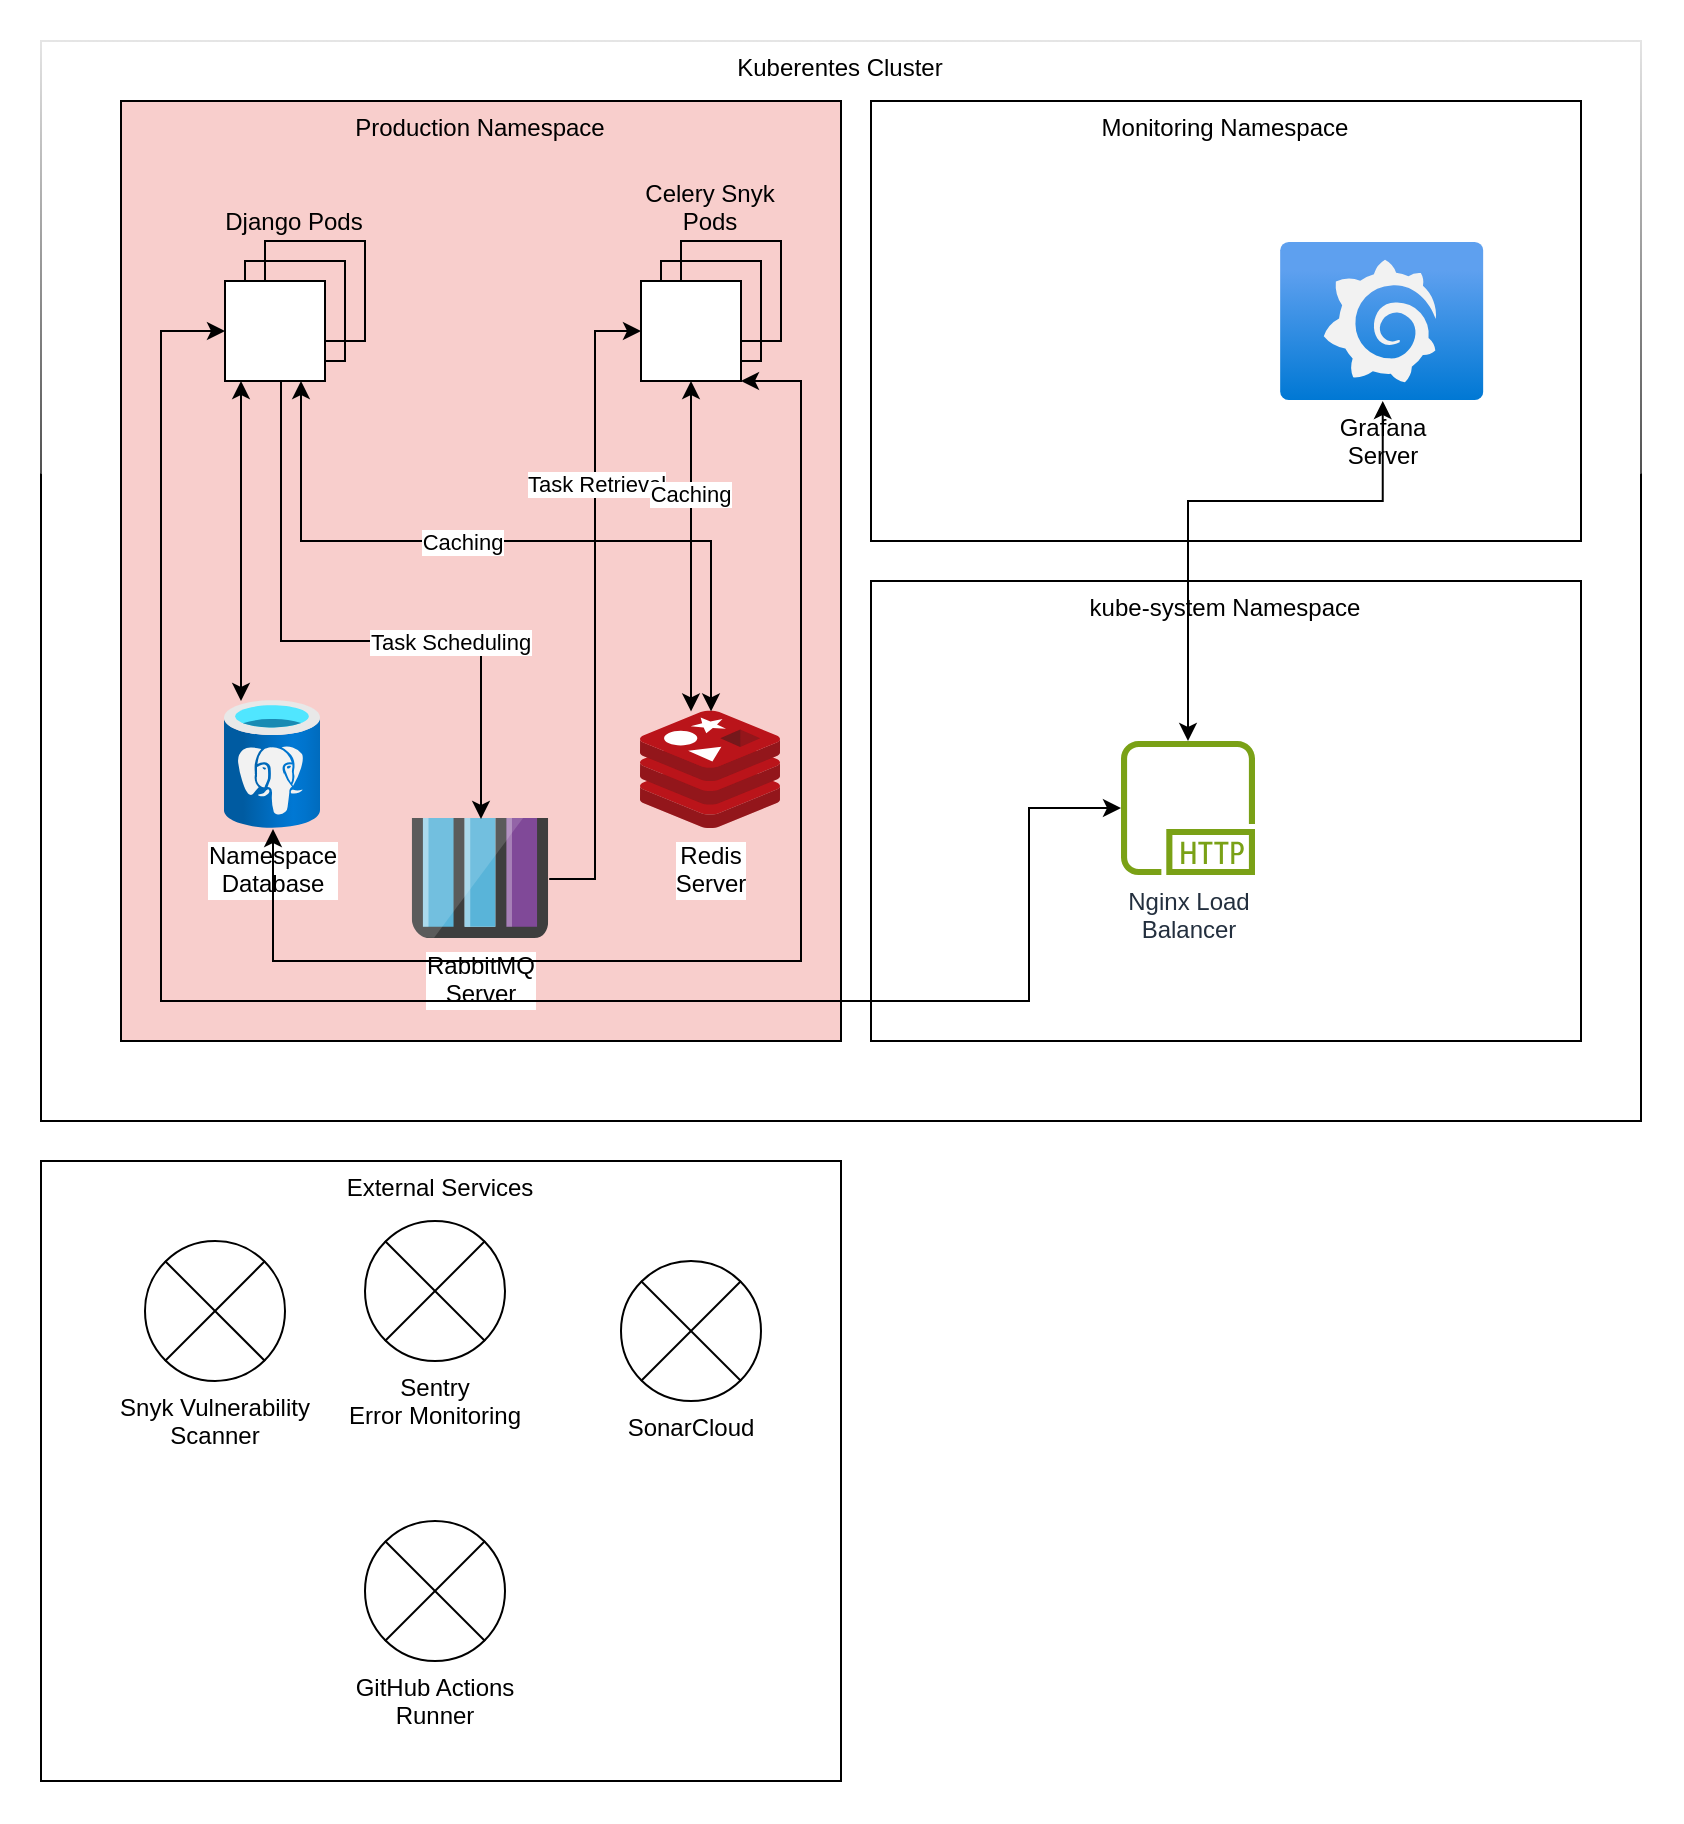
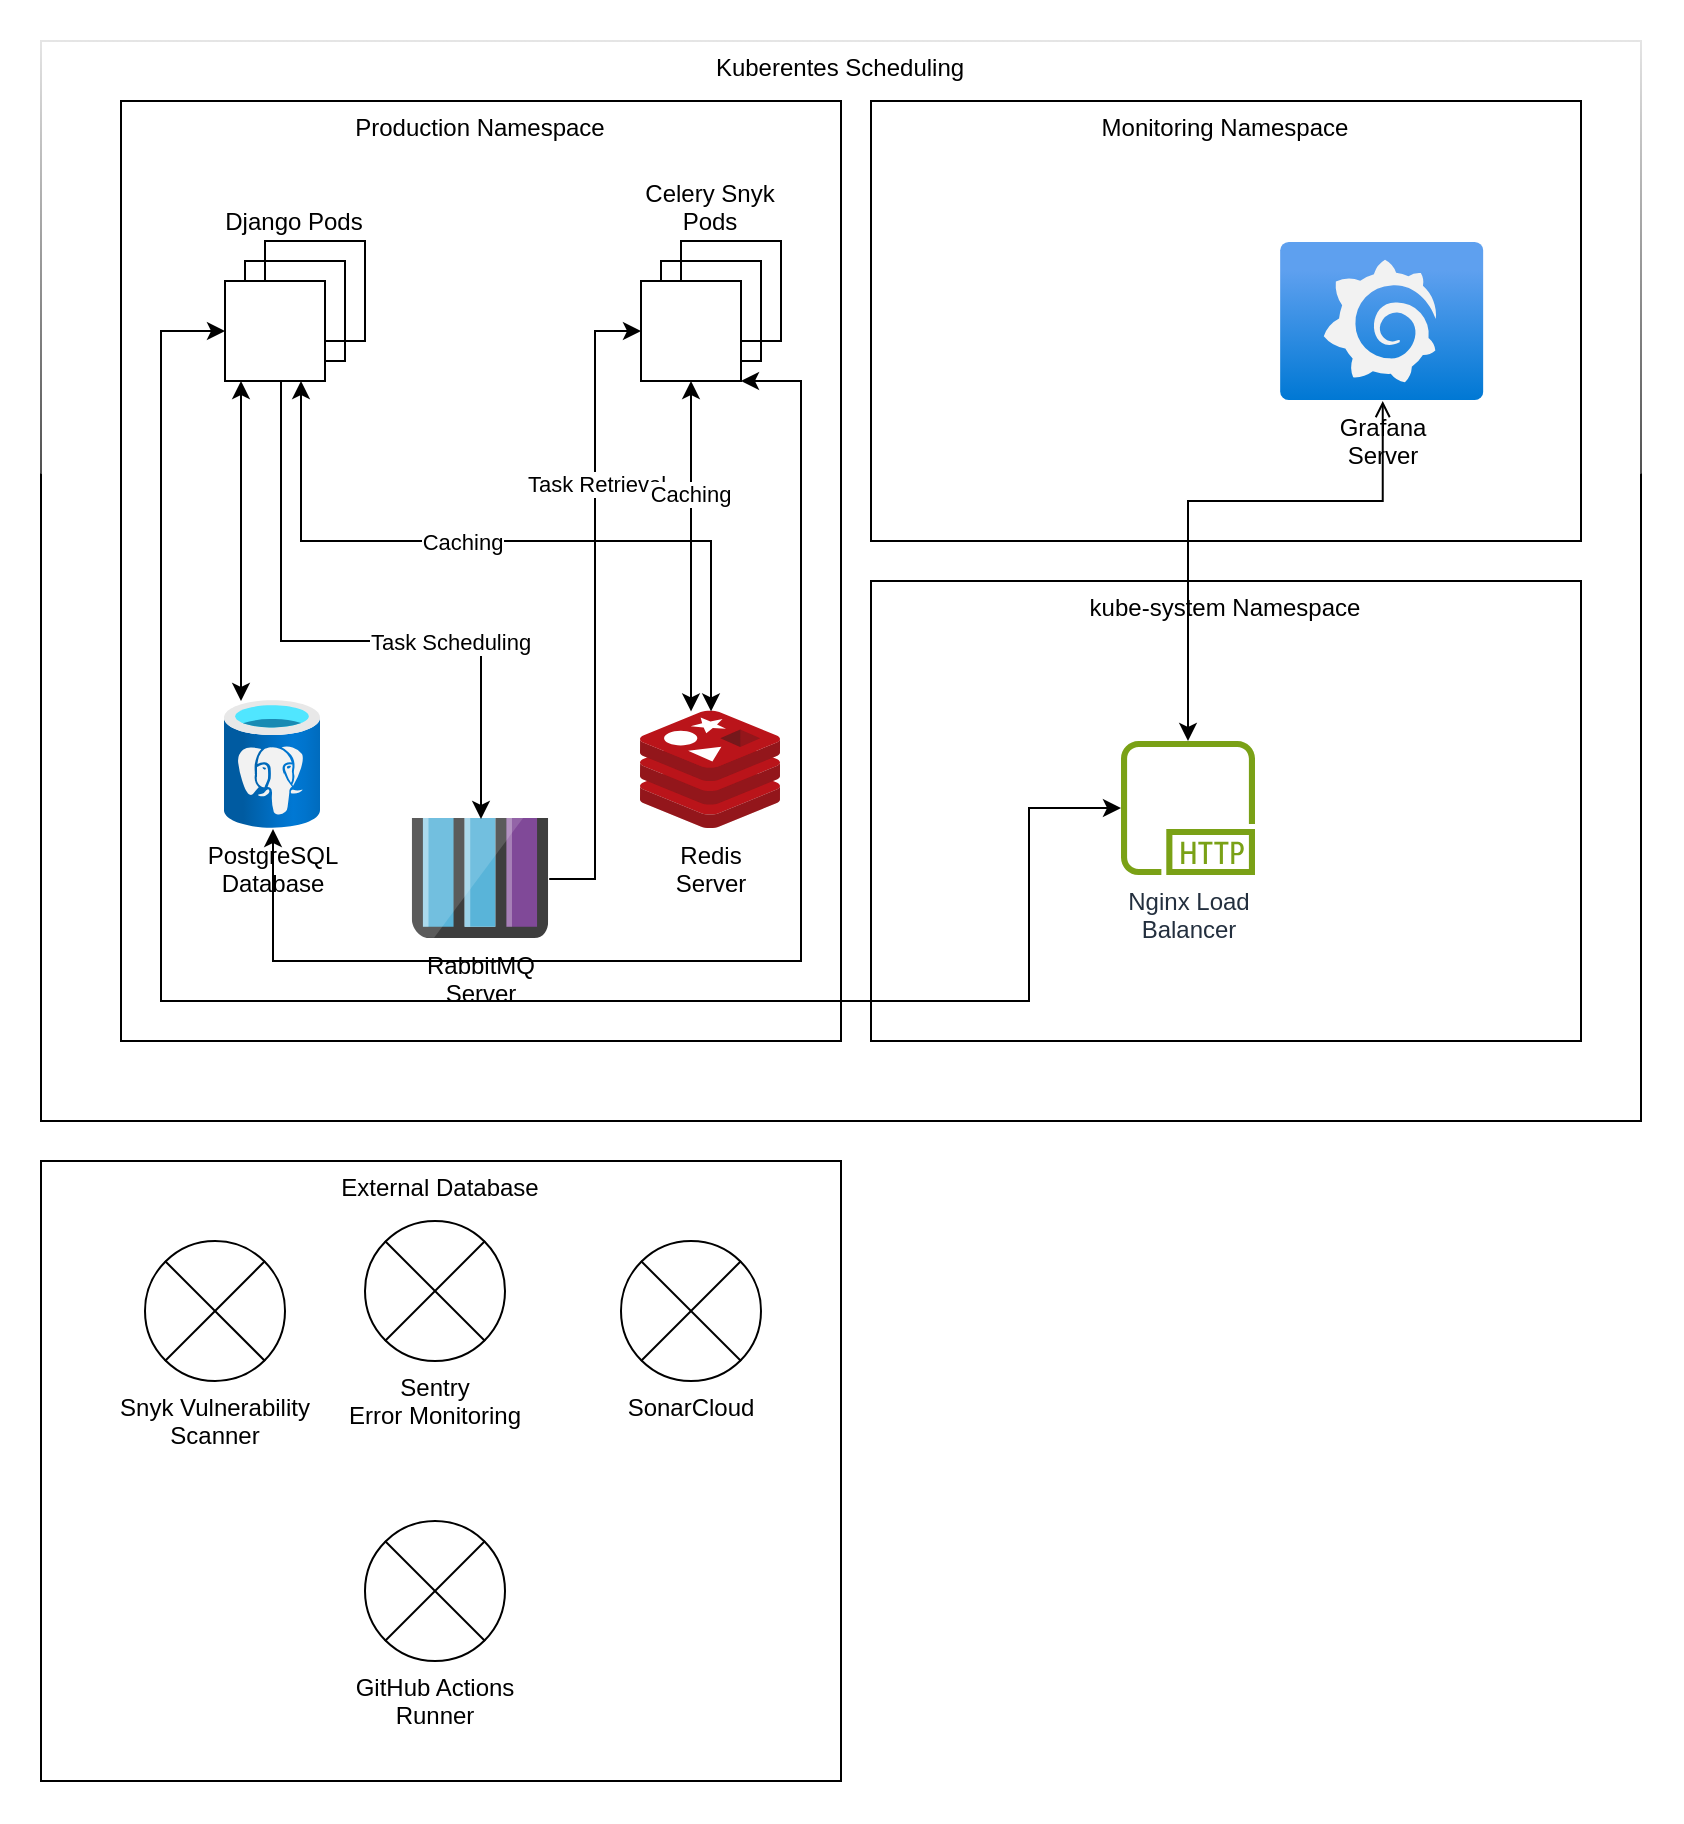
(841, 69) -> (841, 69)
(1383, 416) -> (1383, 412)
(481, 571) -> (481, 571)
(274, 872) -> (274, 872)
(441, 1189) -> (441, 1189)
(691, 1331) -> (691, 1311)
